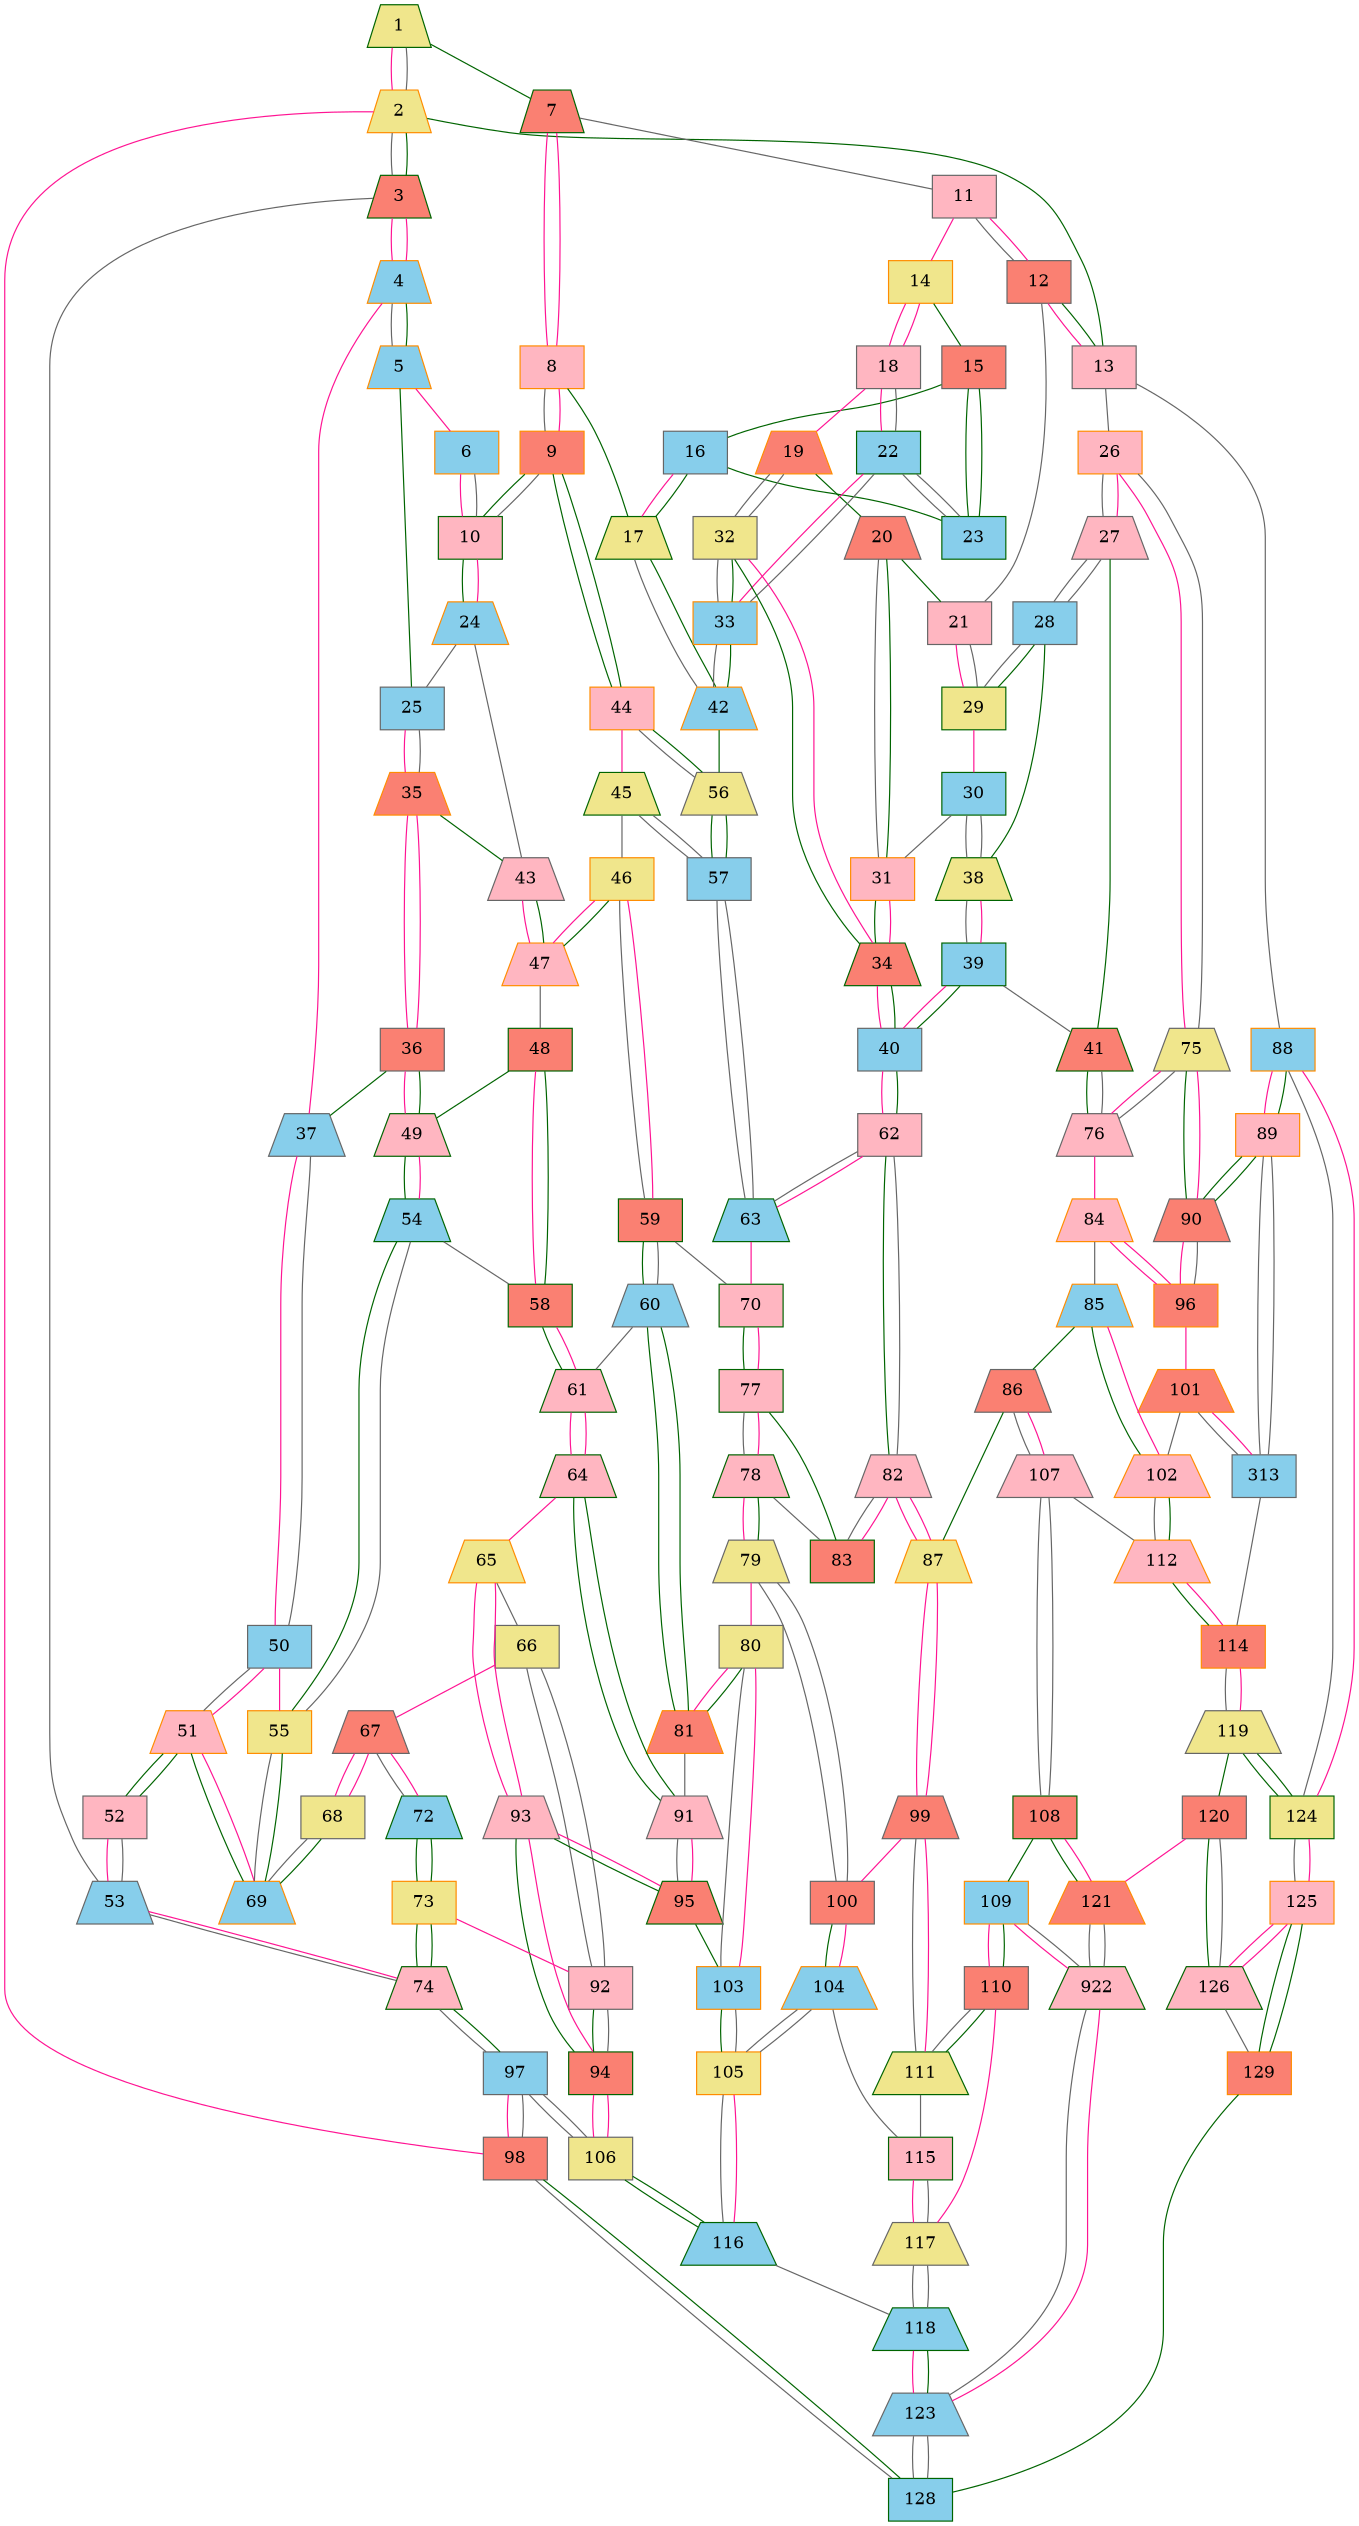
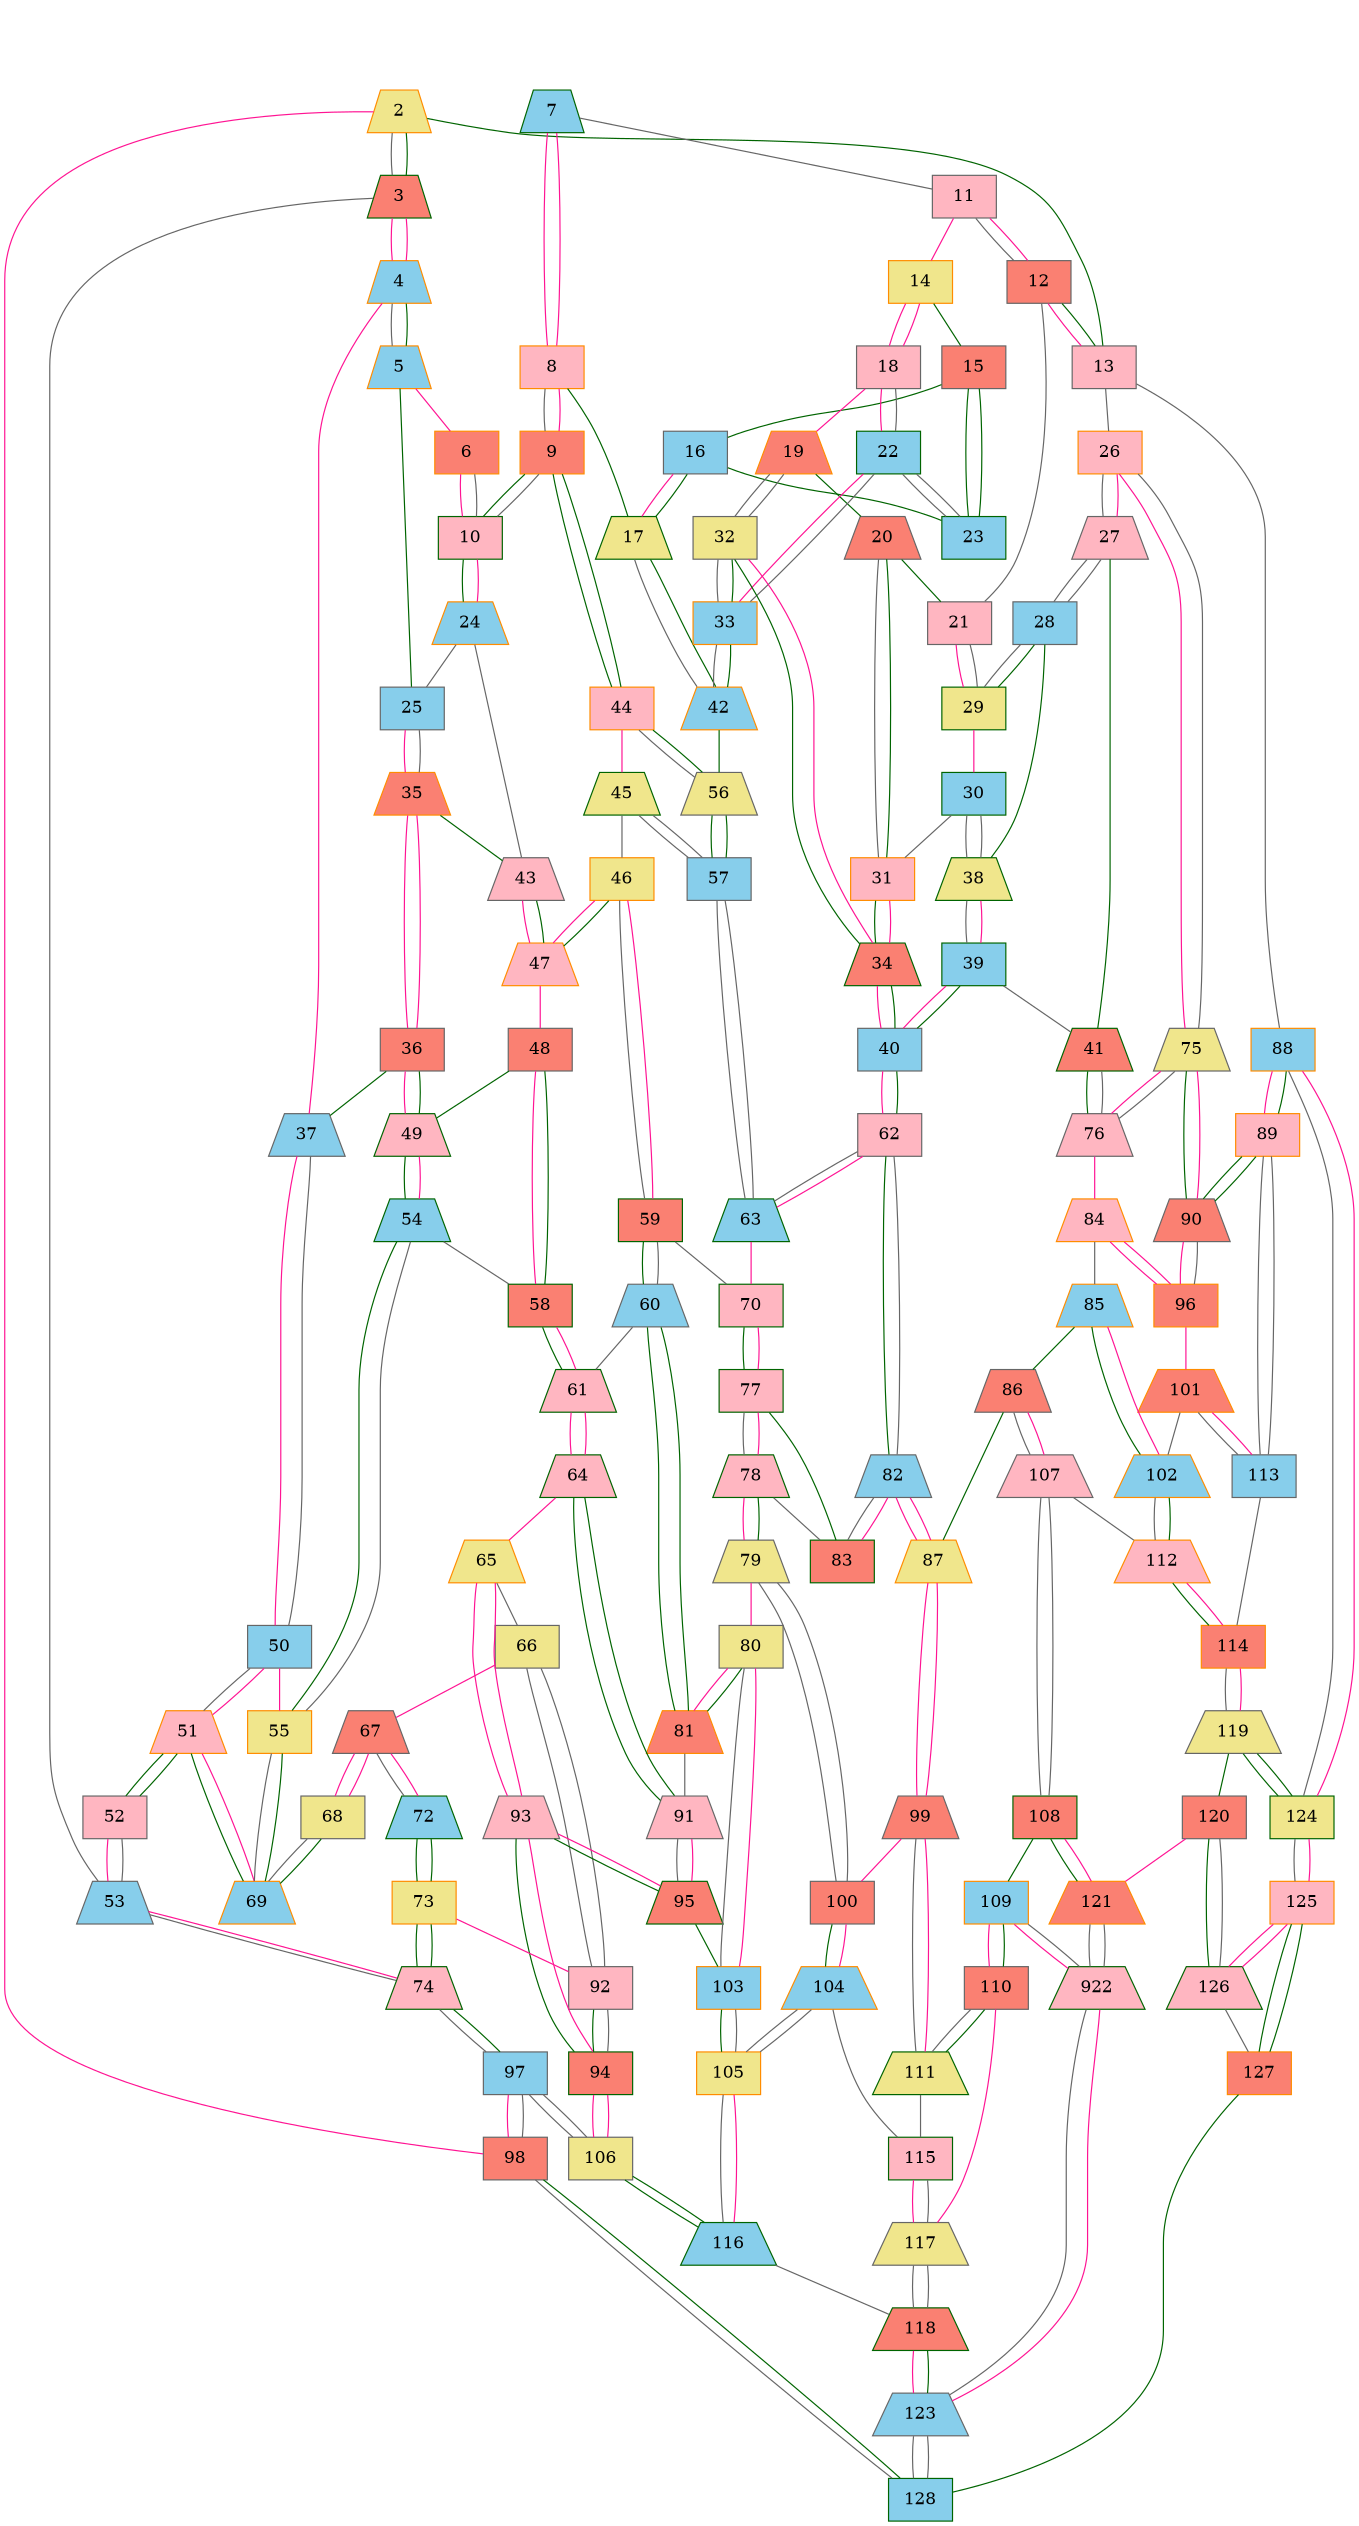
(399, 26) -> none
(552, 111) -> (552, 111)
(467, 453) -> (467, 453)
(540, 1007) -> (540, 1007)
(540, 1050) -> (540, 1050)
(893, 1476) -> (893, 1476)
(1162, 1476) -> (1162, 1476)
(1264, 1476) -> (1264, 1476)
(1259, 2073) -> (1259, 2073)
(921, 2329) -> (921, 2329)
